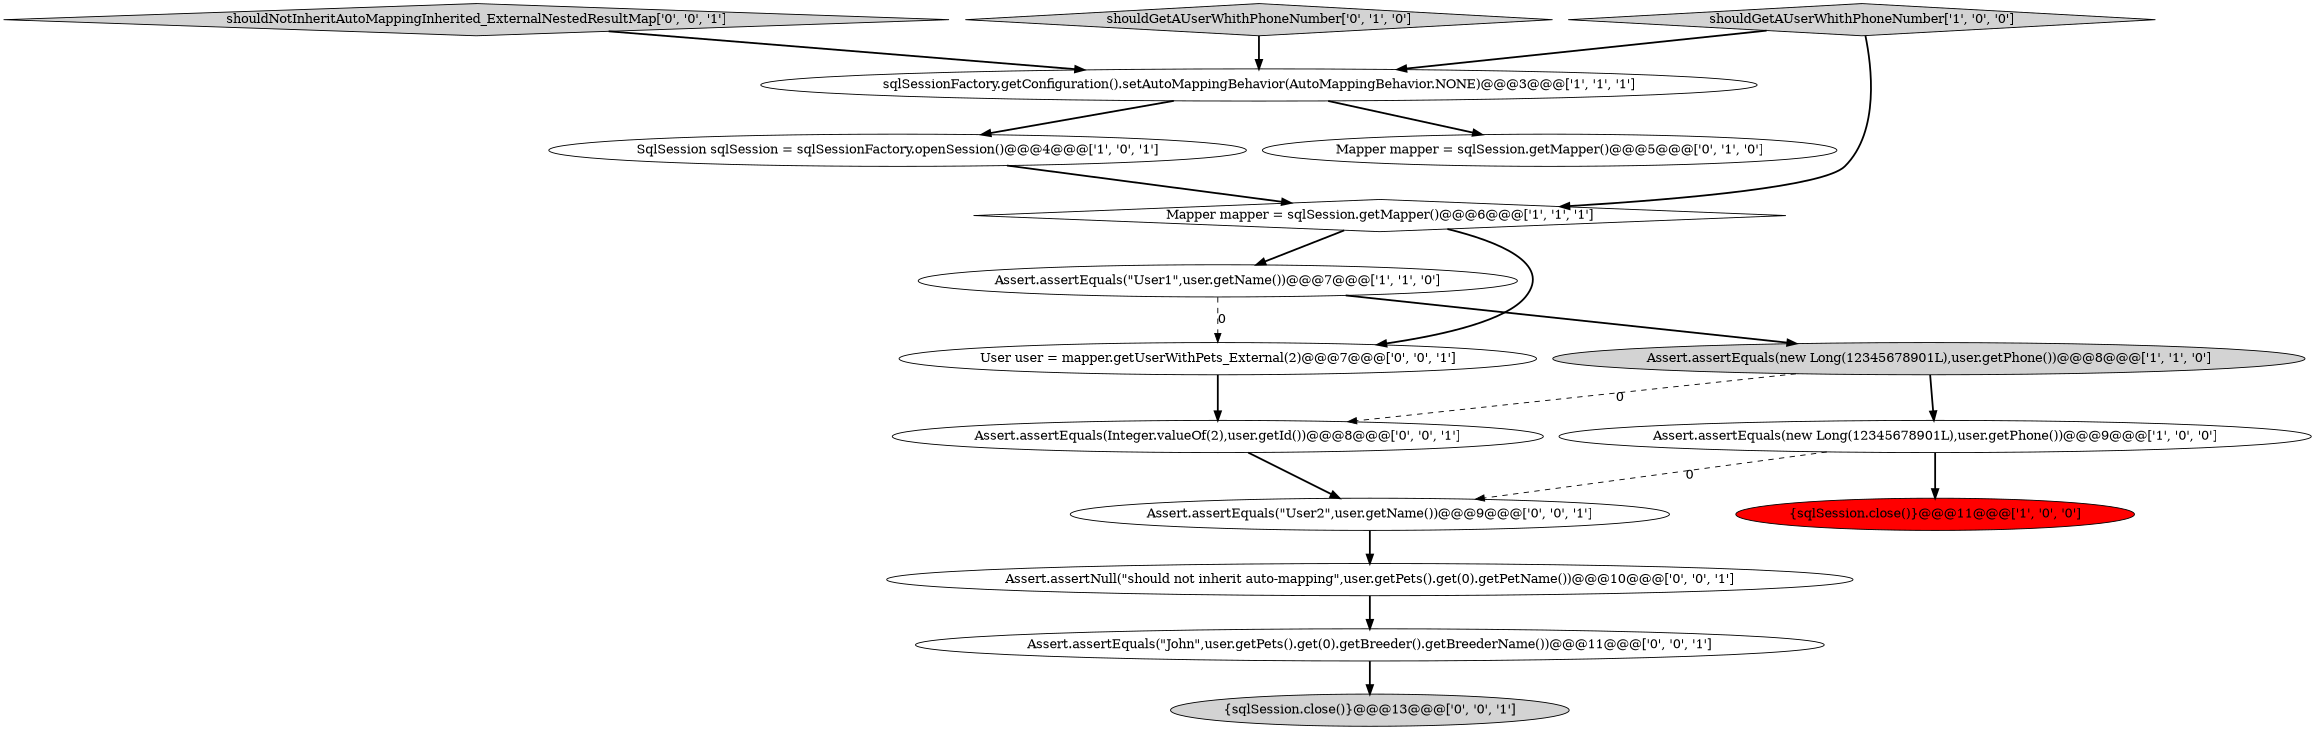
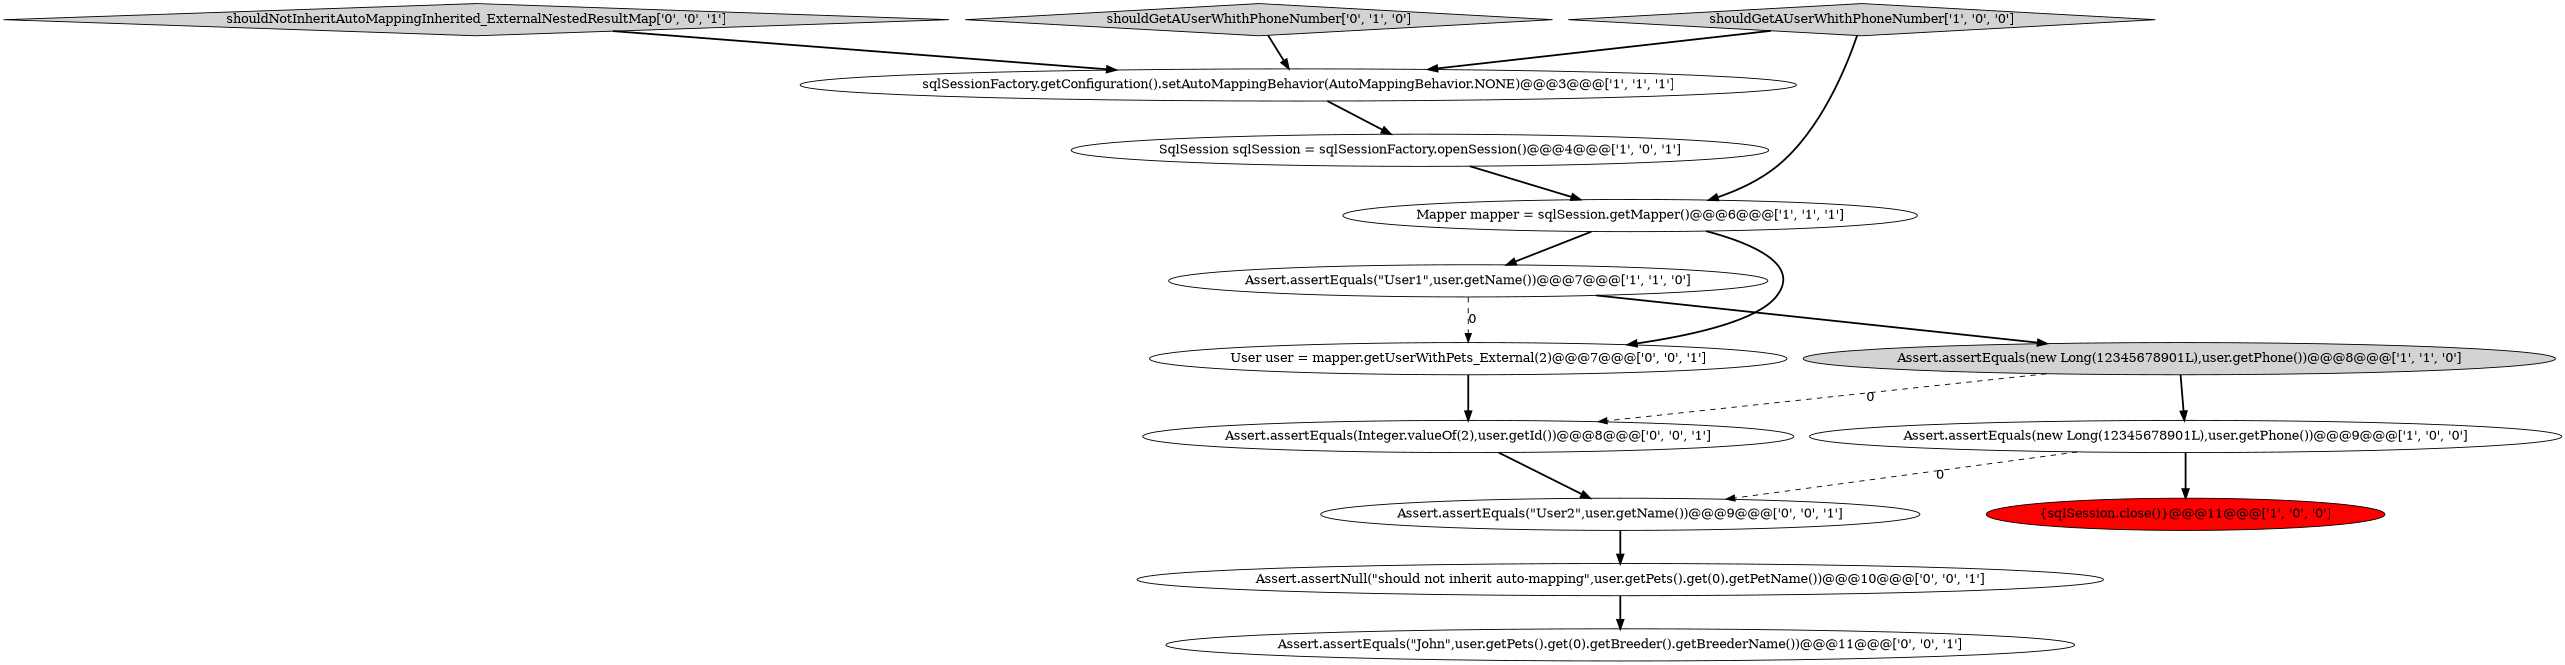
(1550, 150) -> none
(1380, 216) -> (1630, 216)
(1370, 710) -> none
